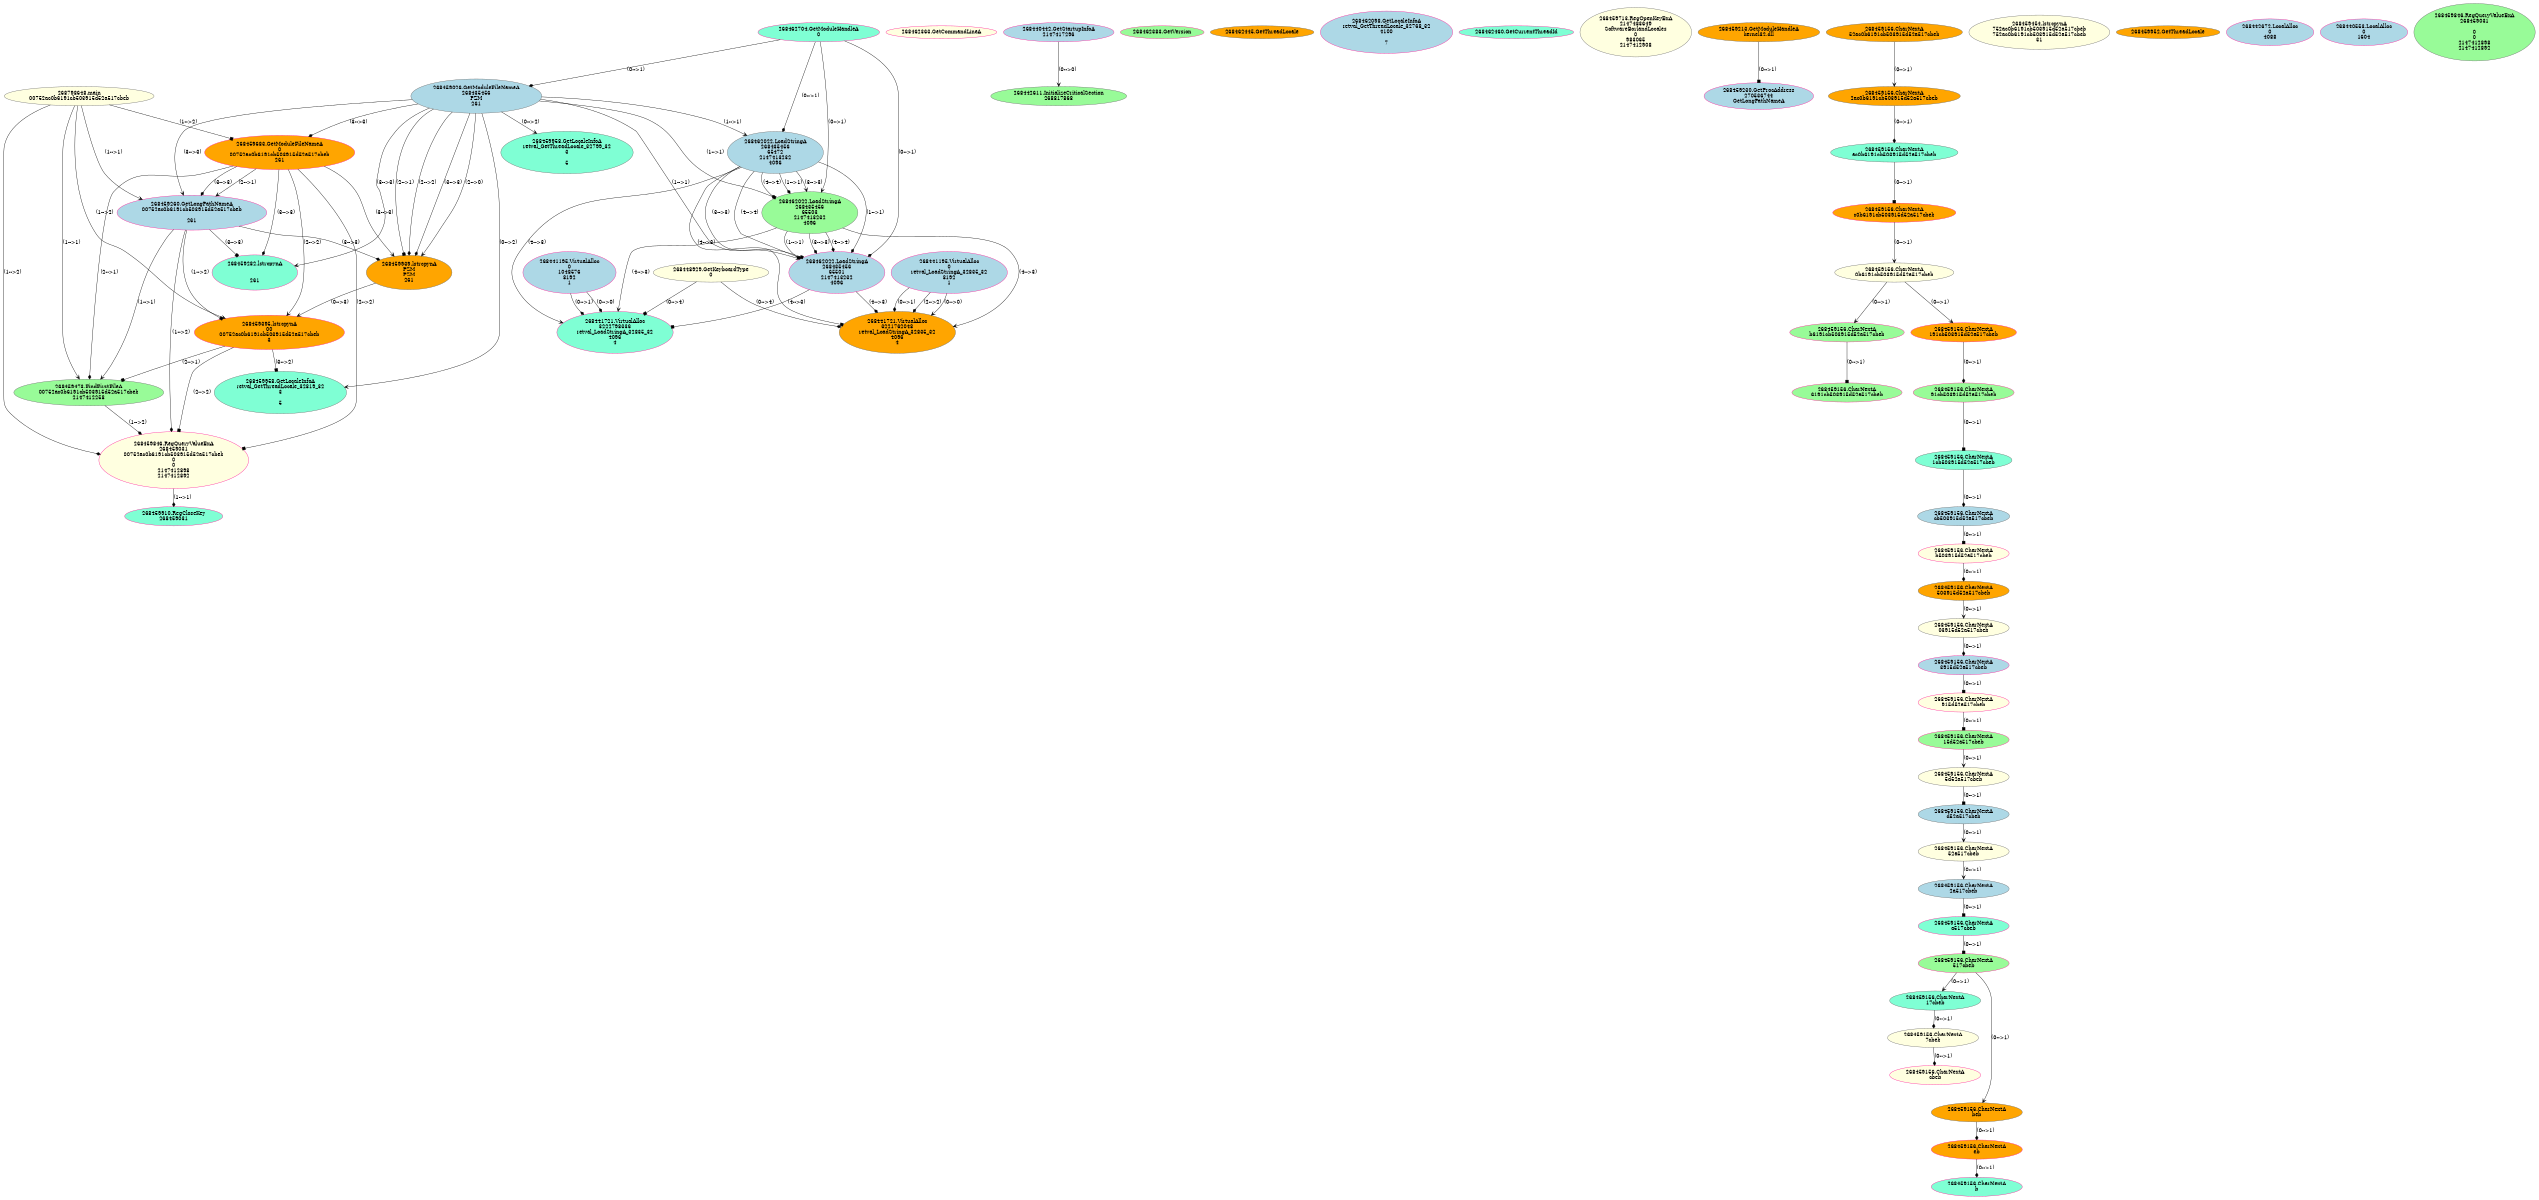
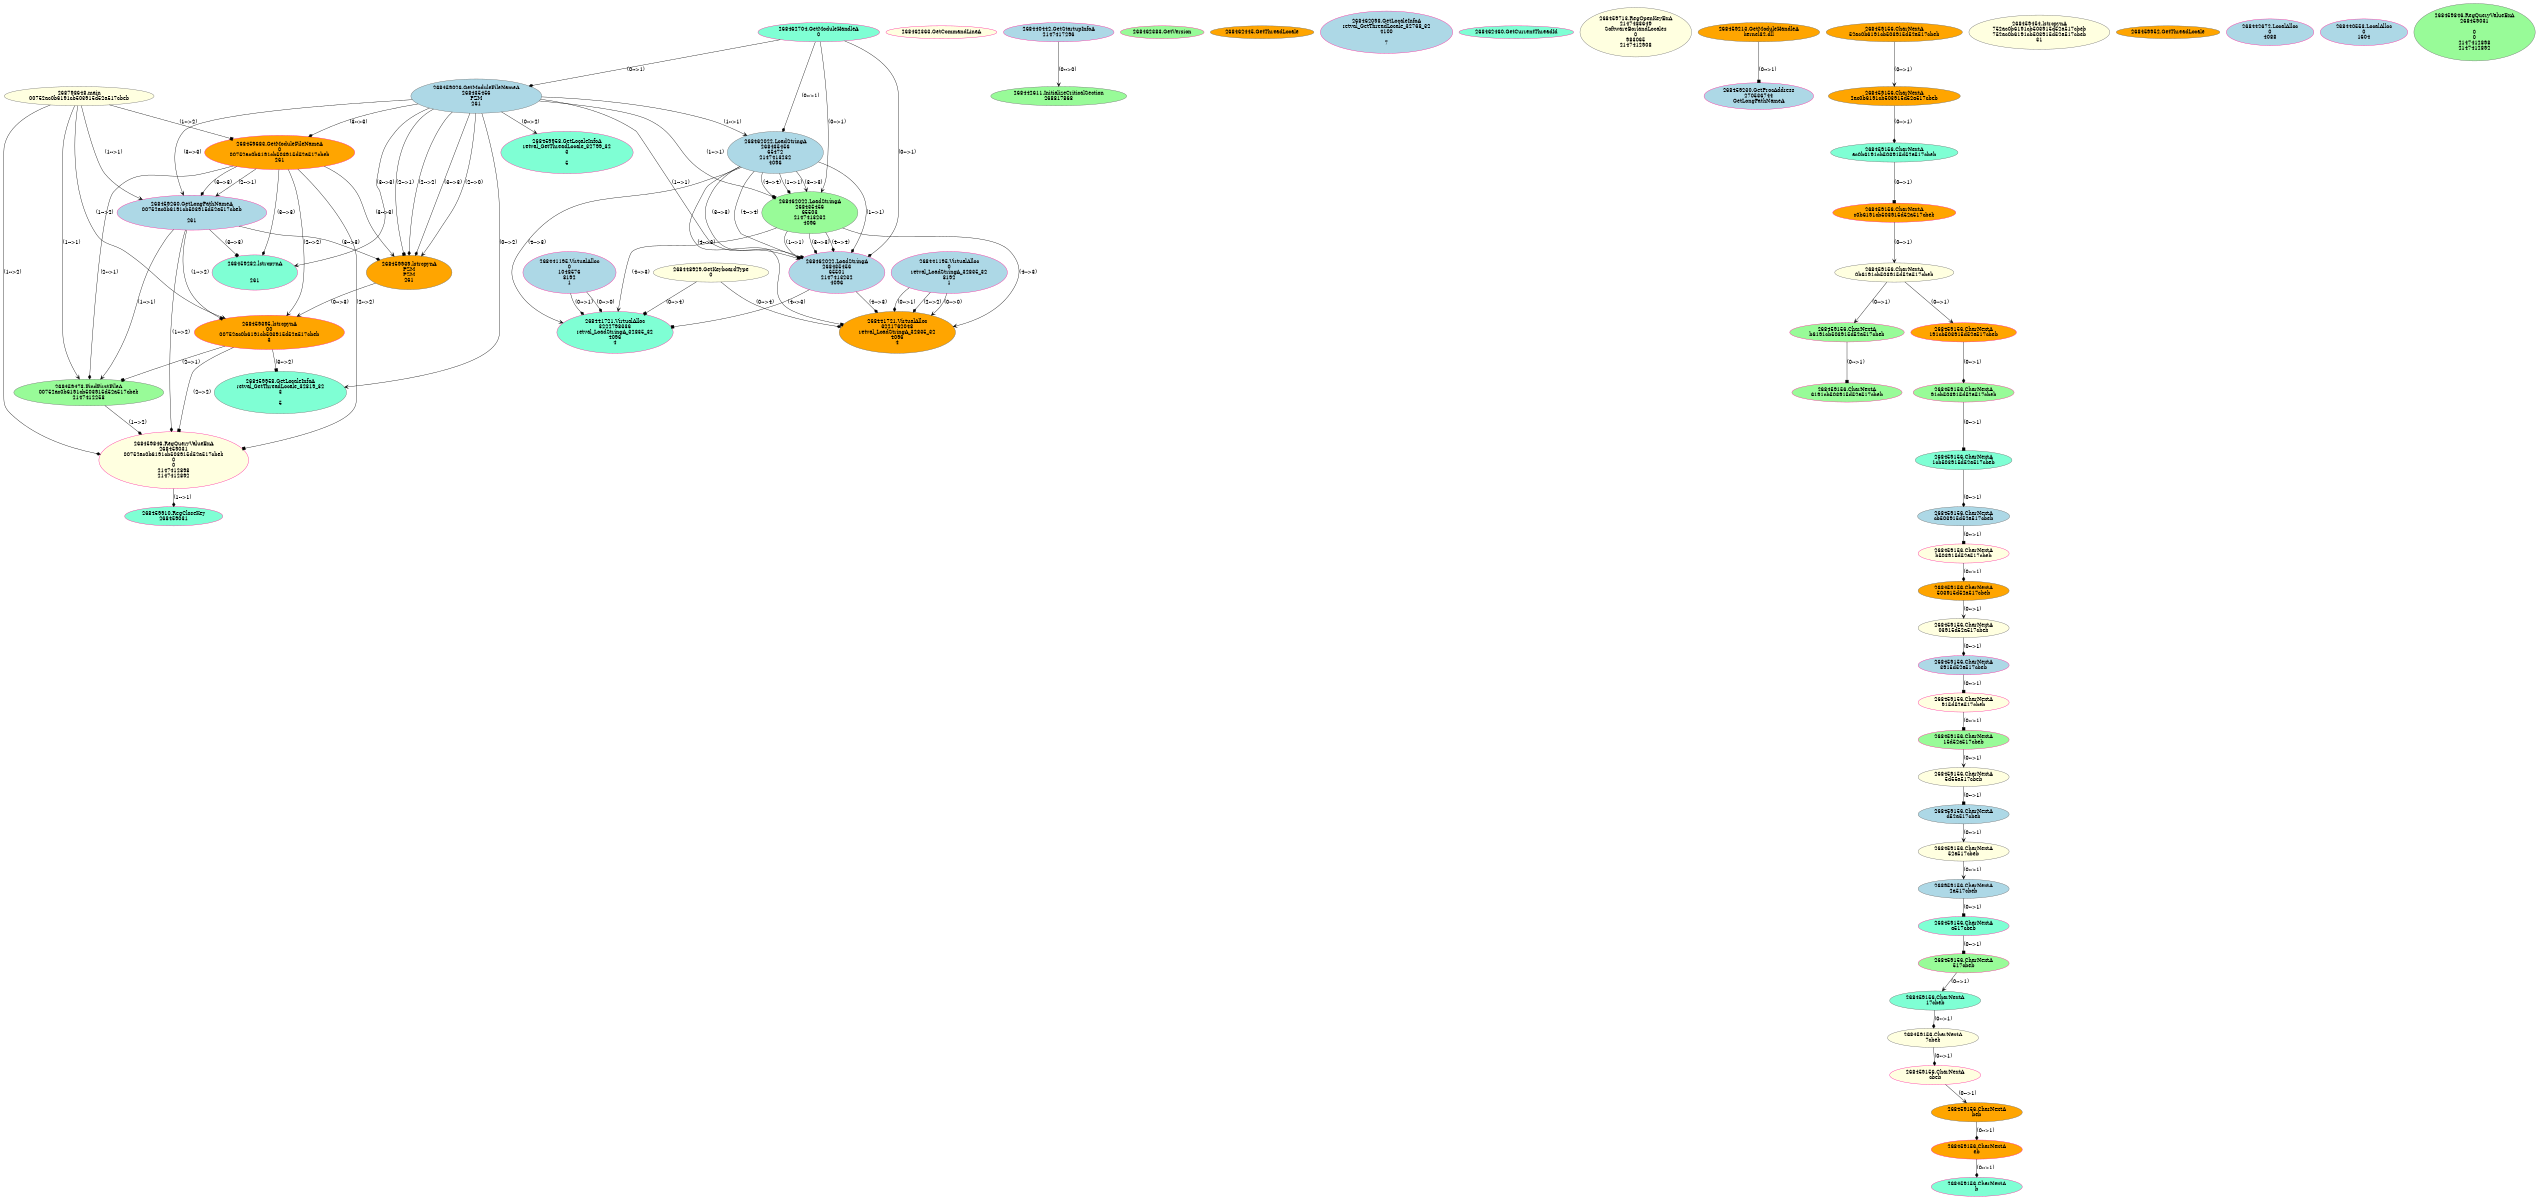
(567, 152) -> (567, 152)
(1964, 777) -> (1964, 777)
(1964, 889) -> (1964, 889)
(1991, 1034) -> (1955, 1092)
